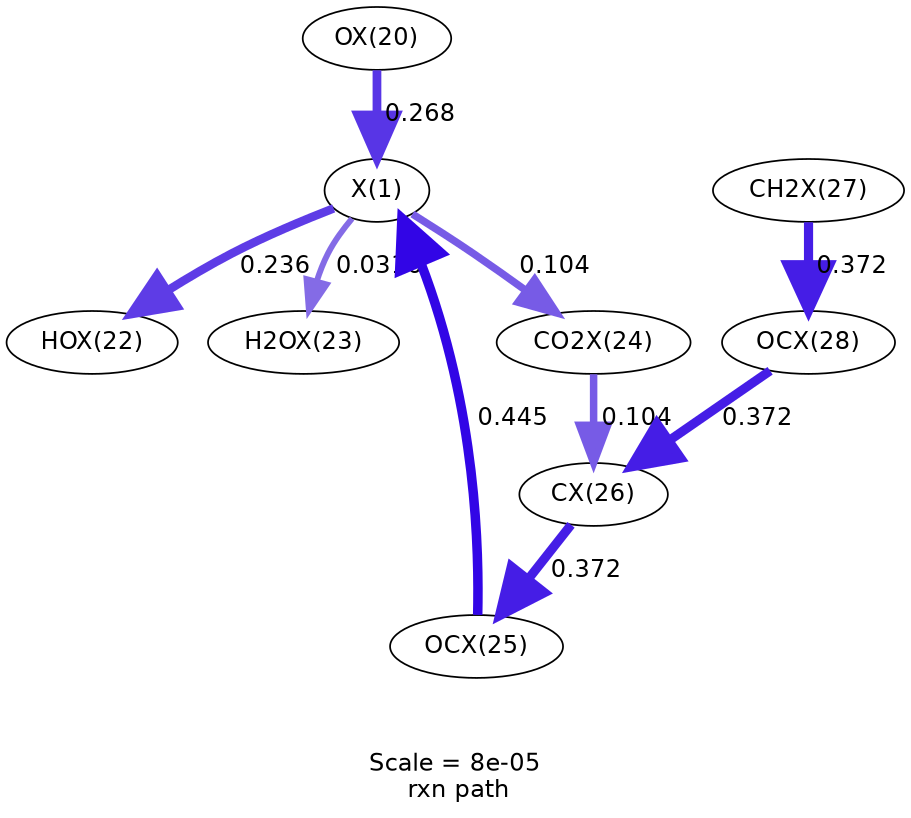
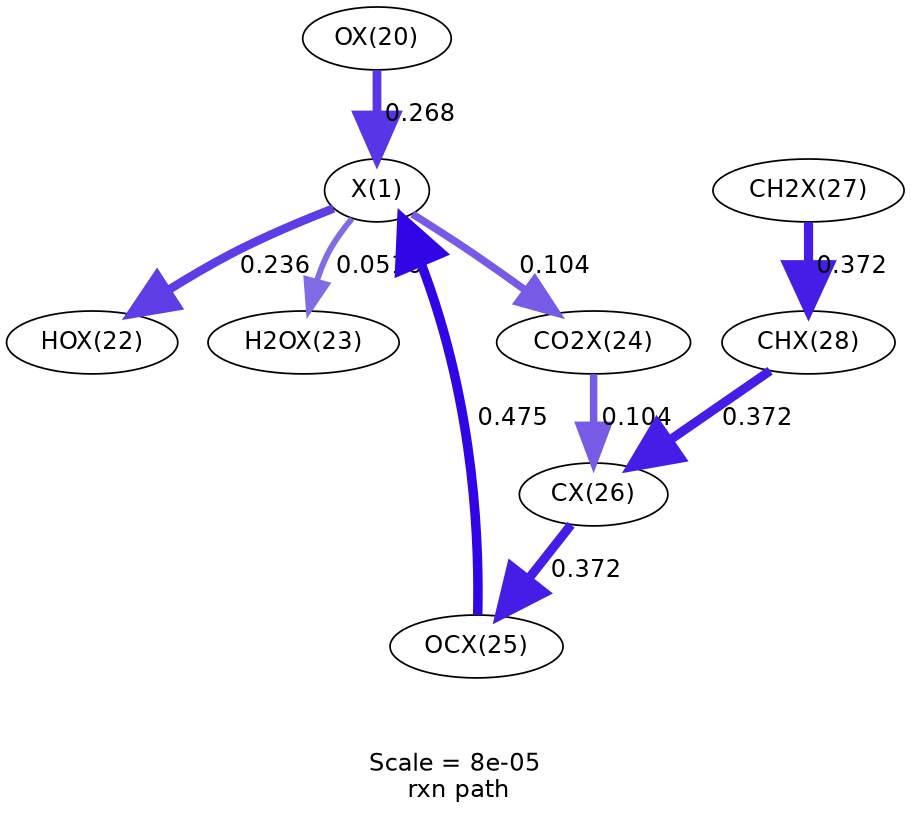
(376, 266) -> (376, 266)
(809, 342) -> (809, 342)
(510, 418) -> (510, 418)
